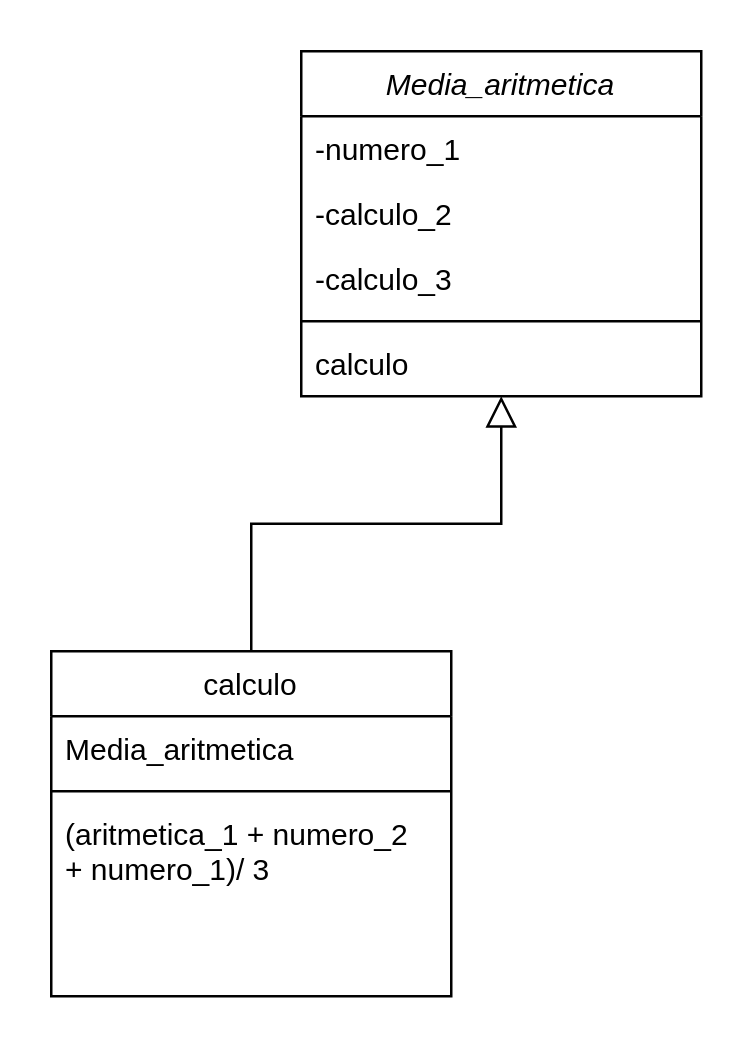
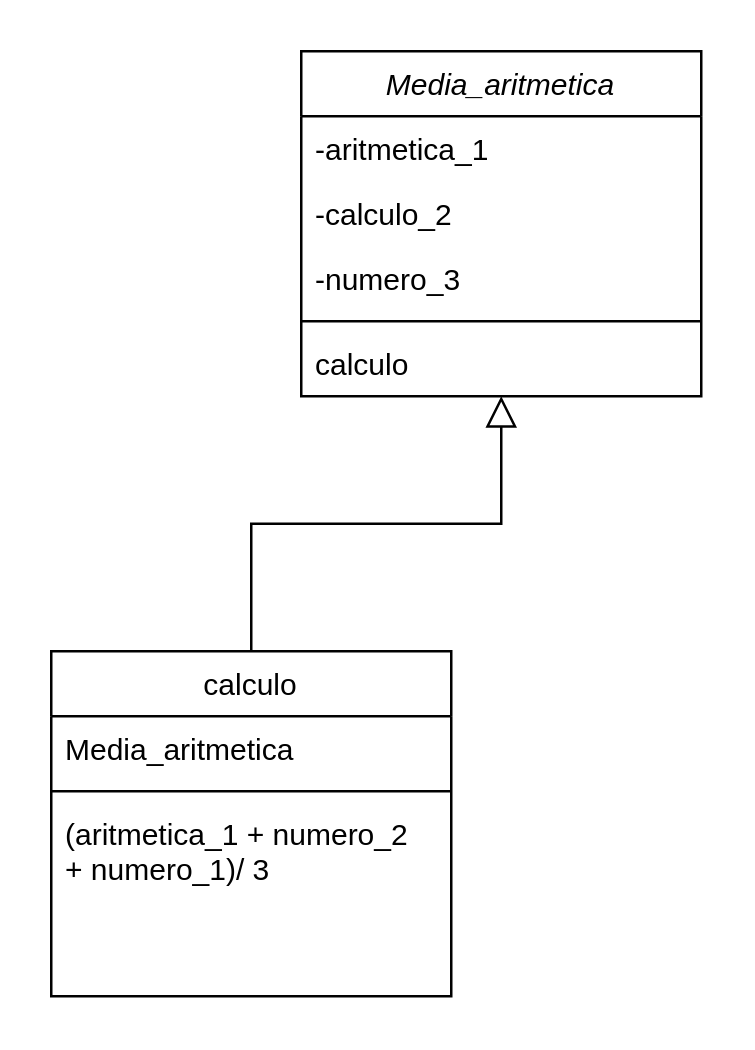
(391, 150) -> (416, 150)
(391, 280) -> (391, 280)
